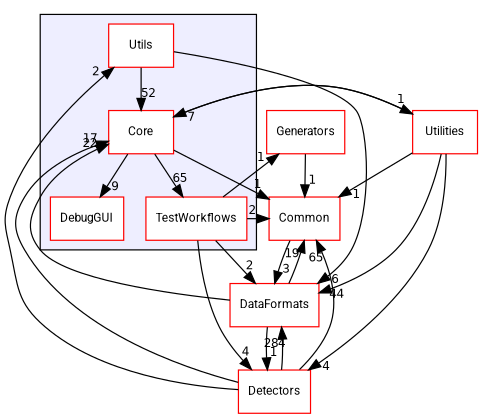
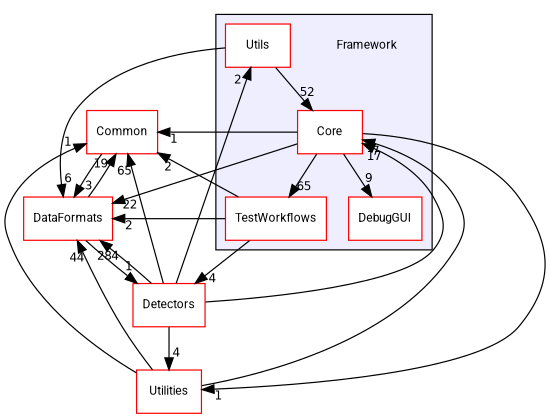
none -> (367, 46)
(306, 132) -> none
(68, 268) -> (228, 166)
(412, 275) -> (169, 343)
